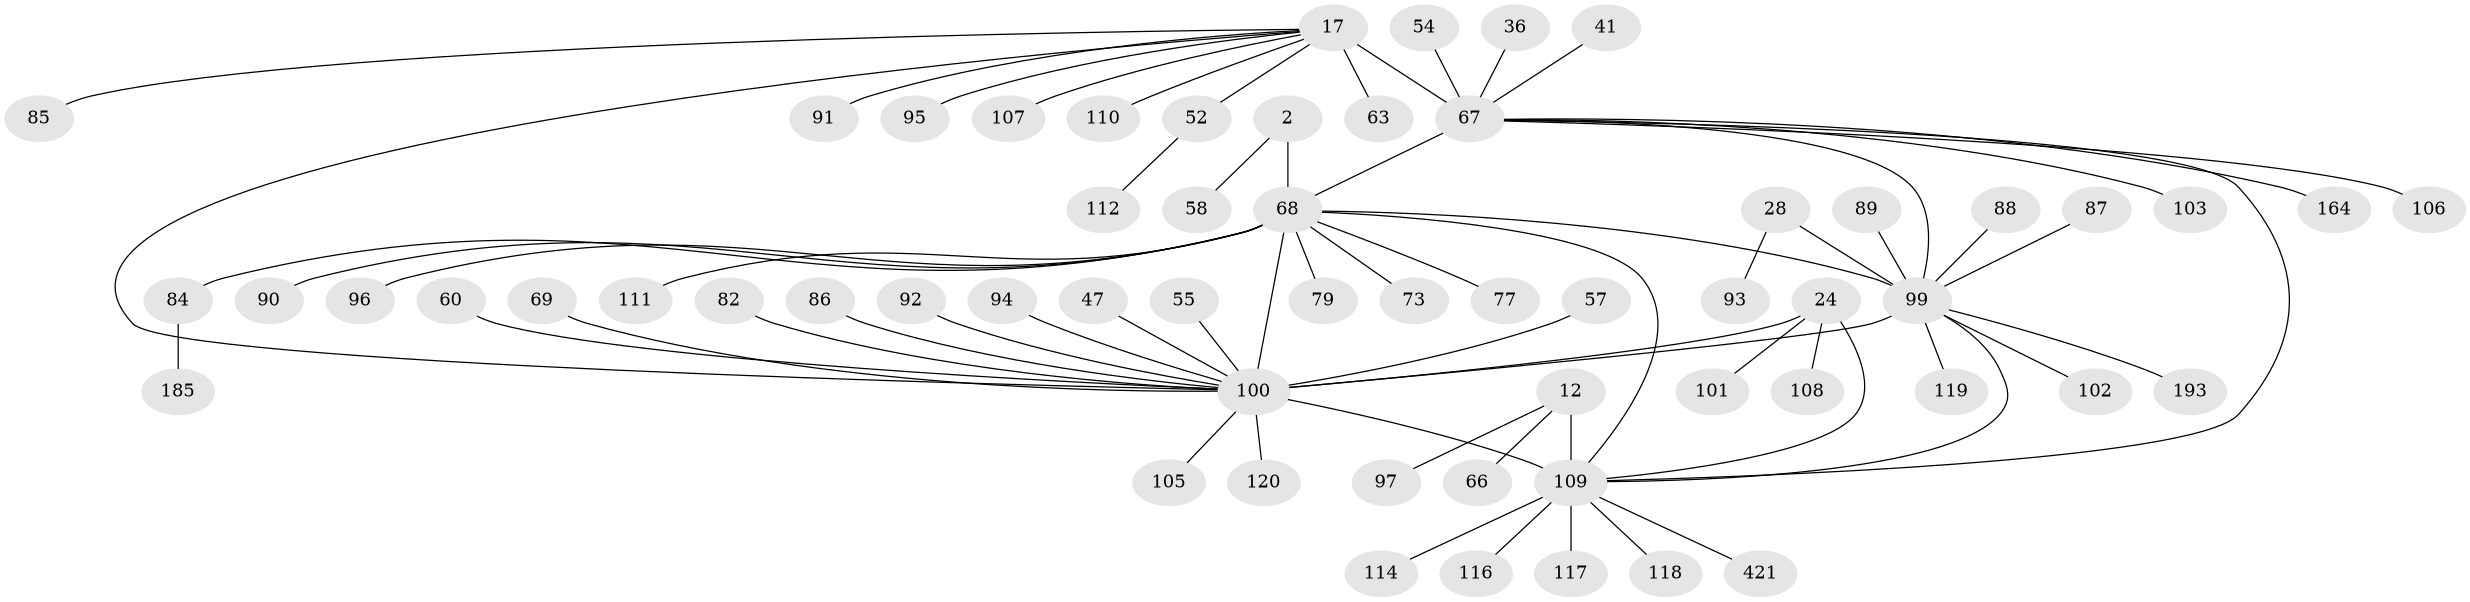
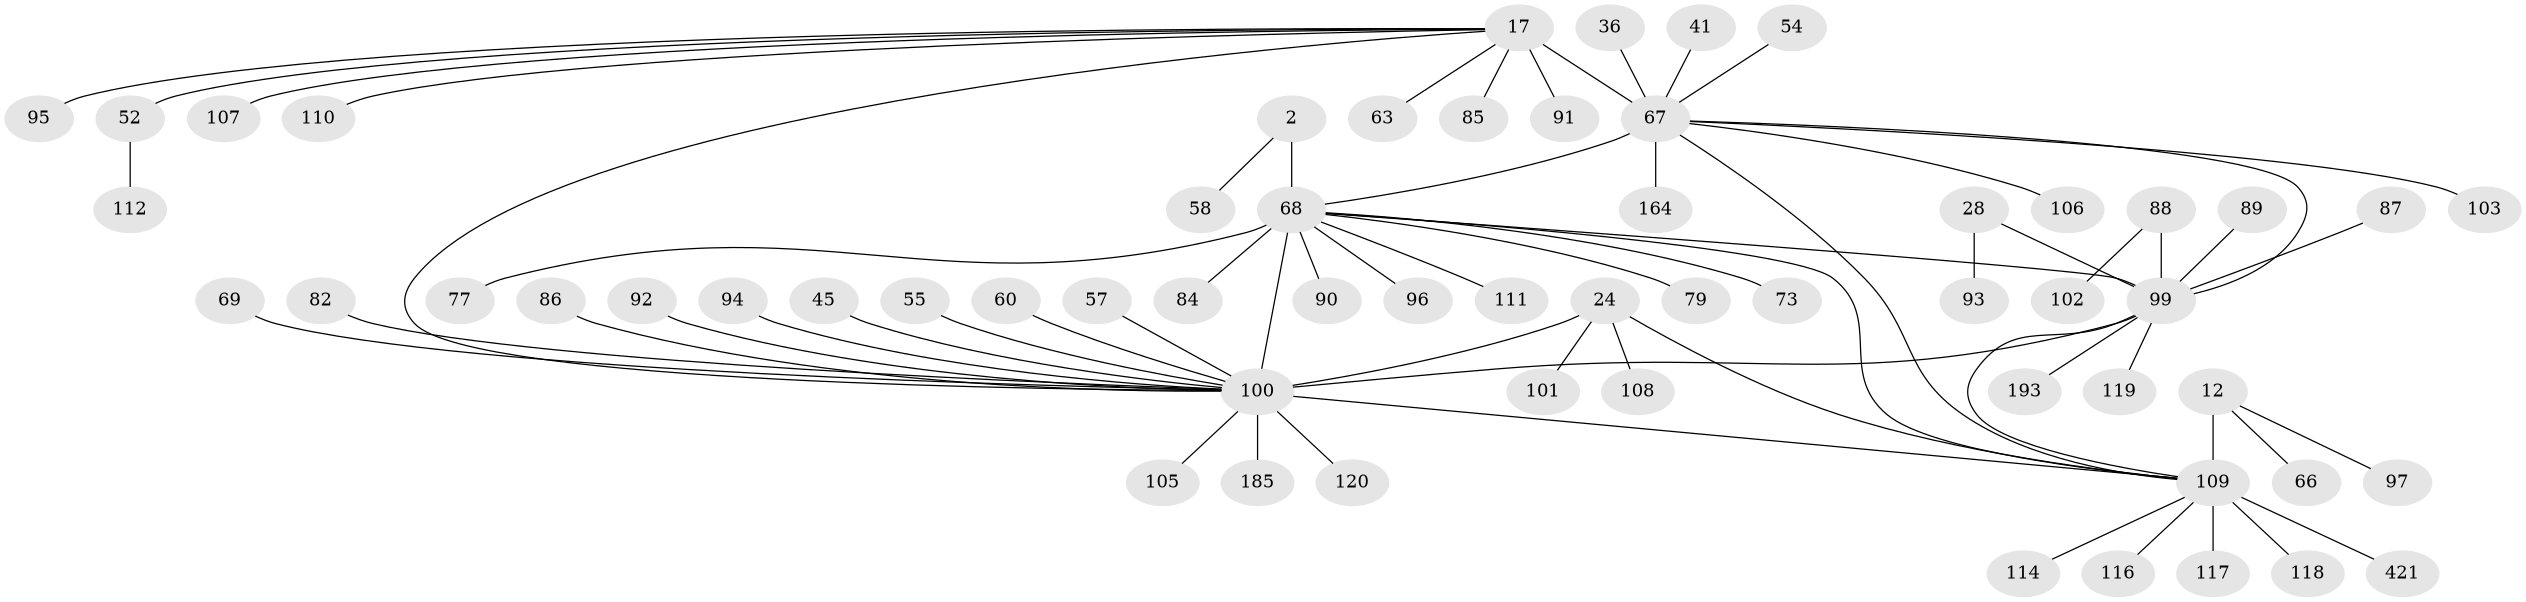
(1093, 301) -> (824, 301)
(178, 346) -> (1258, 437)
(2006, 346) -> (2115, 255)
